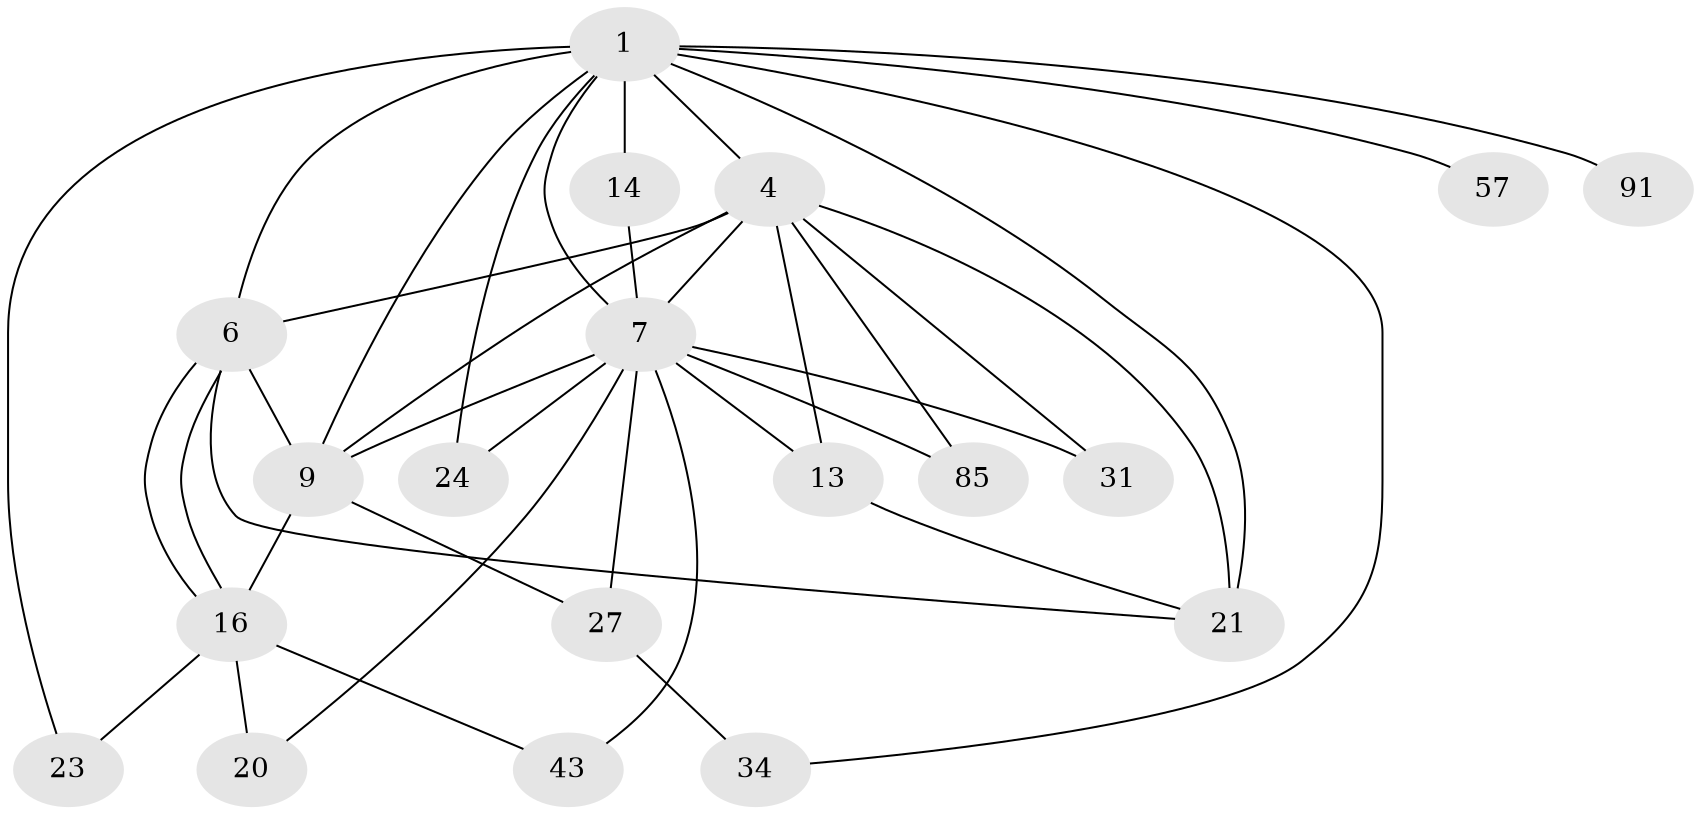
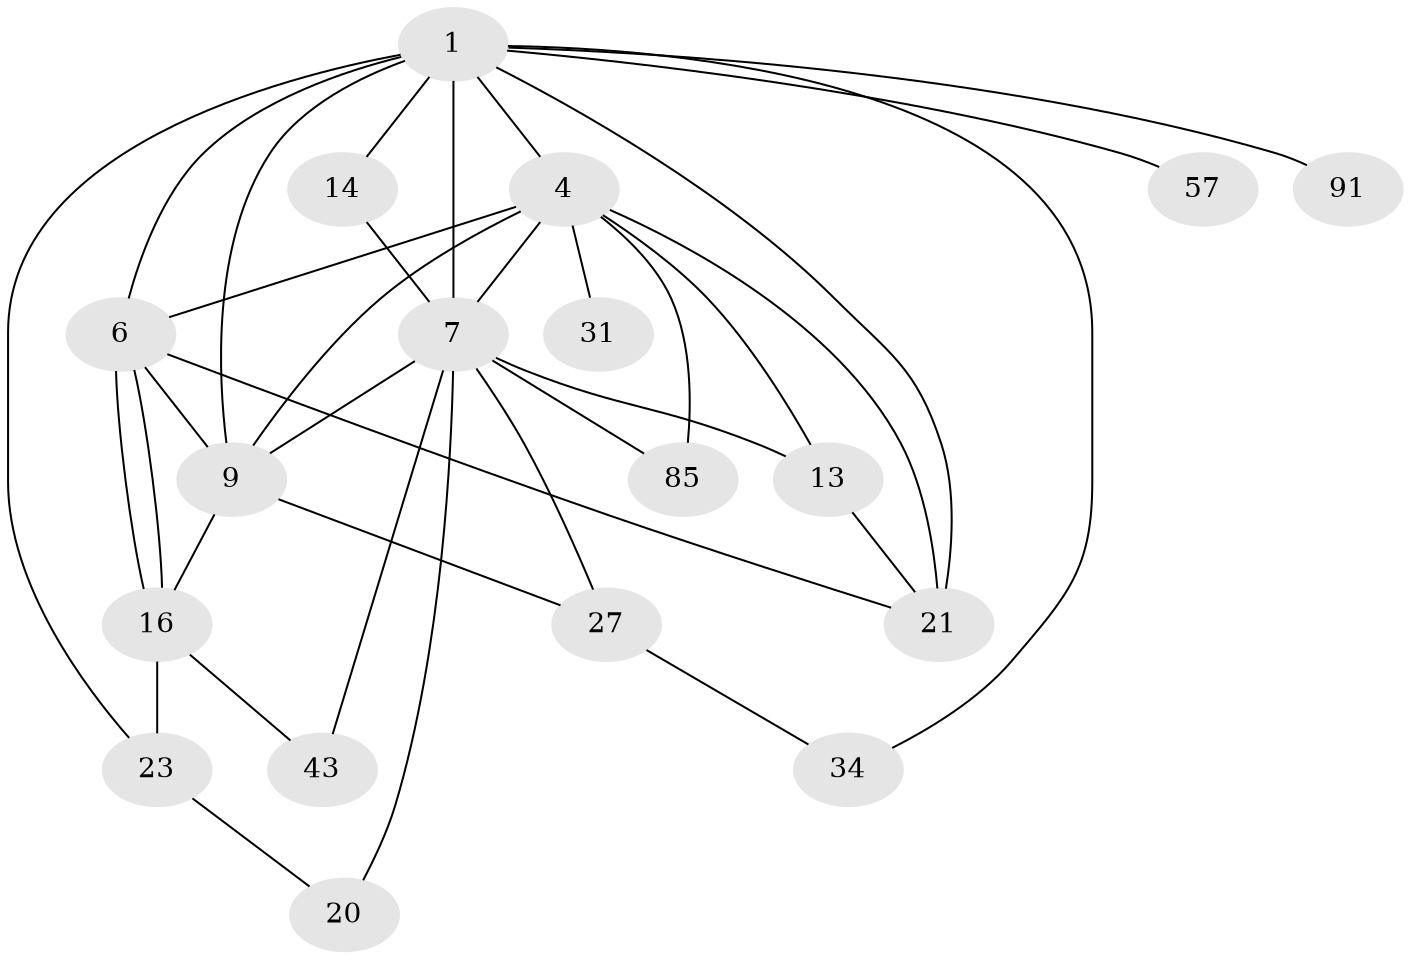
(886, 394) -> none
(453, 480) -> none
(242, 697) -> (251, 842)
